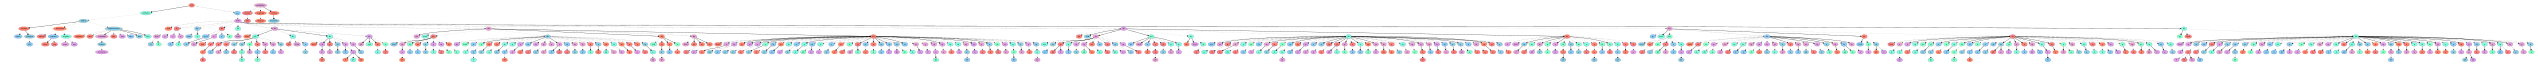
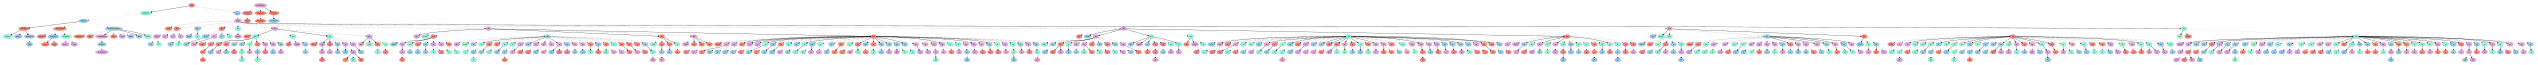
none -> (8, 37)
